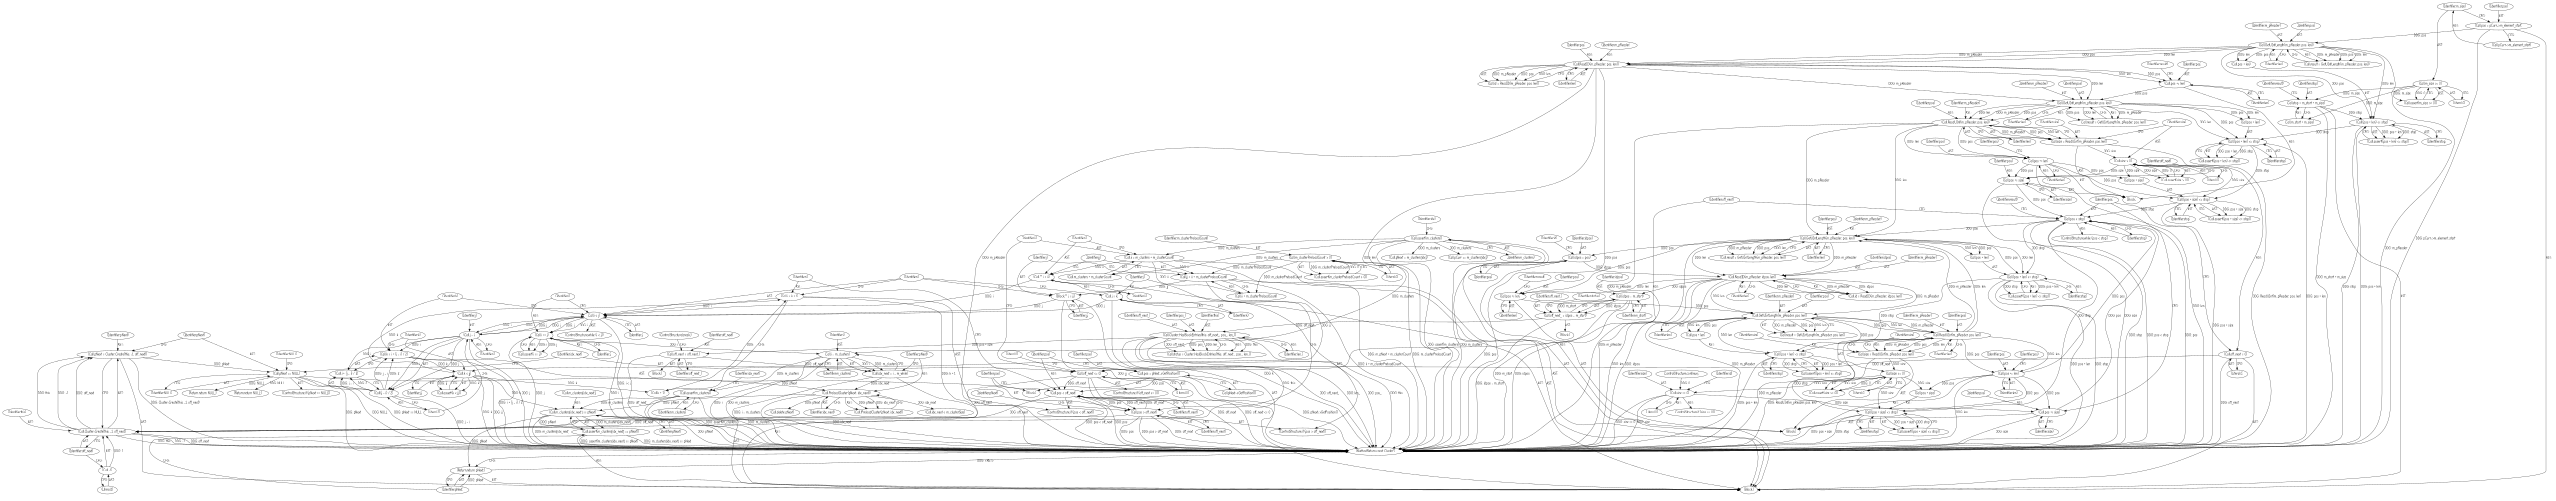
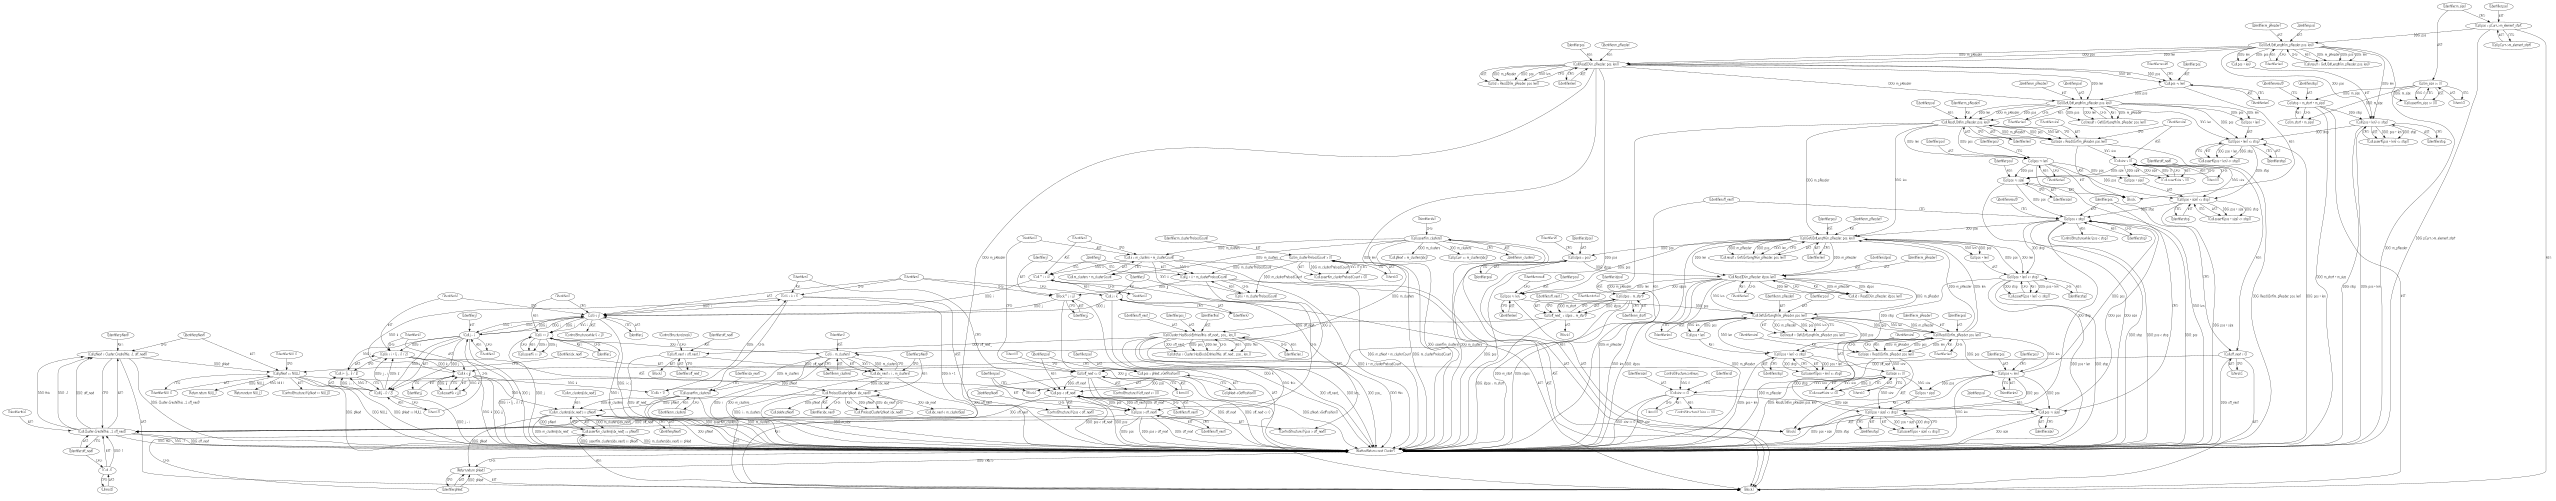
(2459, 38) -> (2499, 38)
(982, 345) -> (982, 345)
(890, 374) -> (890, 374)
(842, 422) -> (842, 422)
